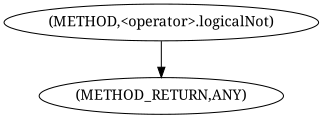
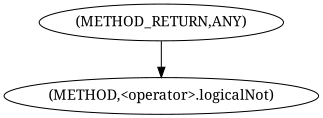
(161, 54) -> (161, 54)
